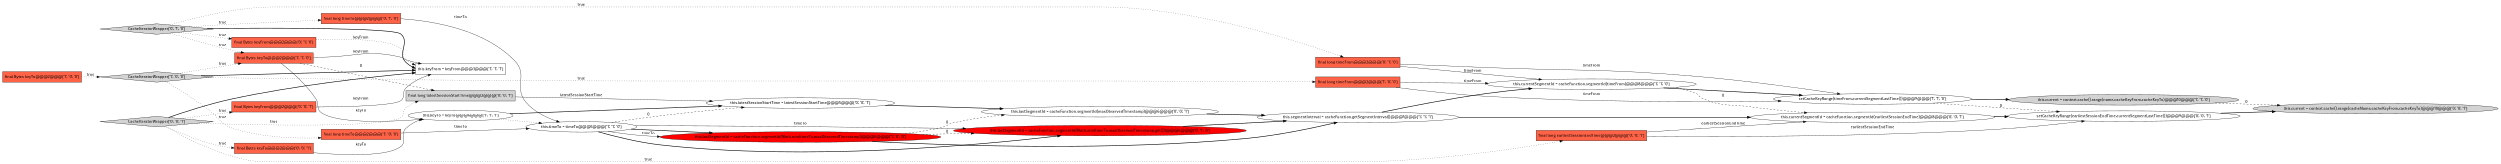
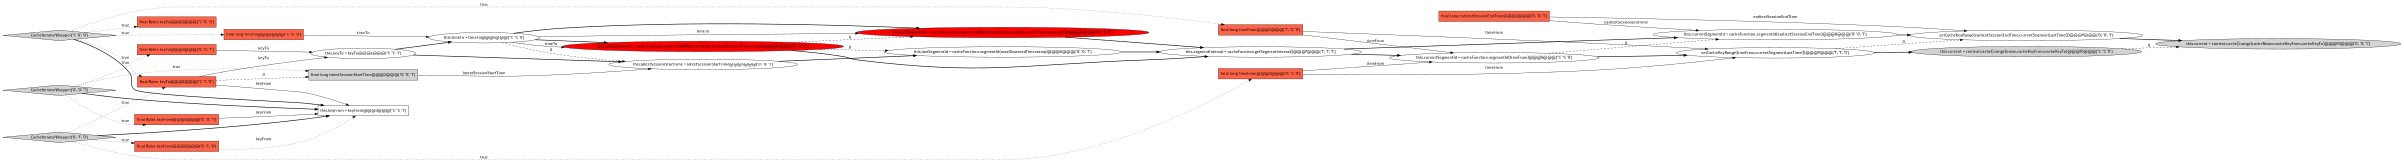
(361, 19) -> none
(89, 77) -> (110, 30)
(519, 121) -> (422, 46)
(859, 162) -> none
